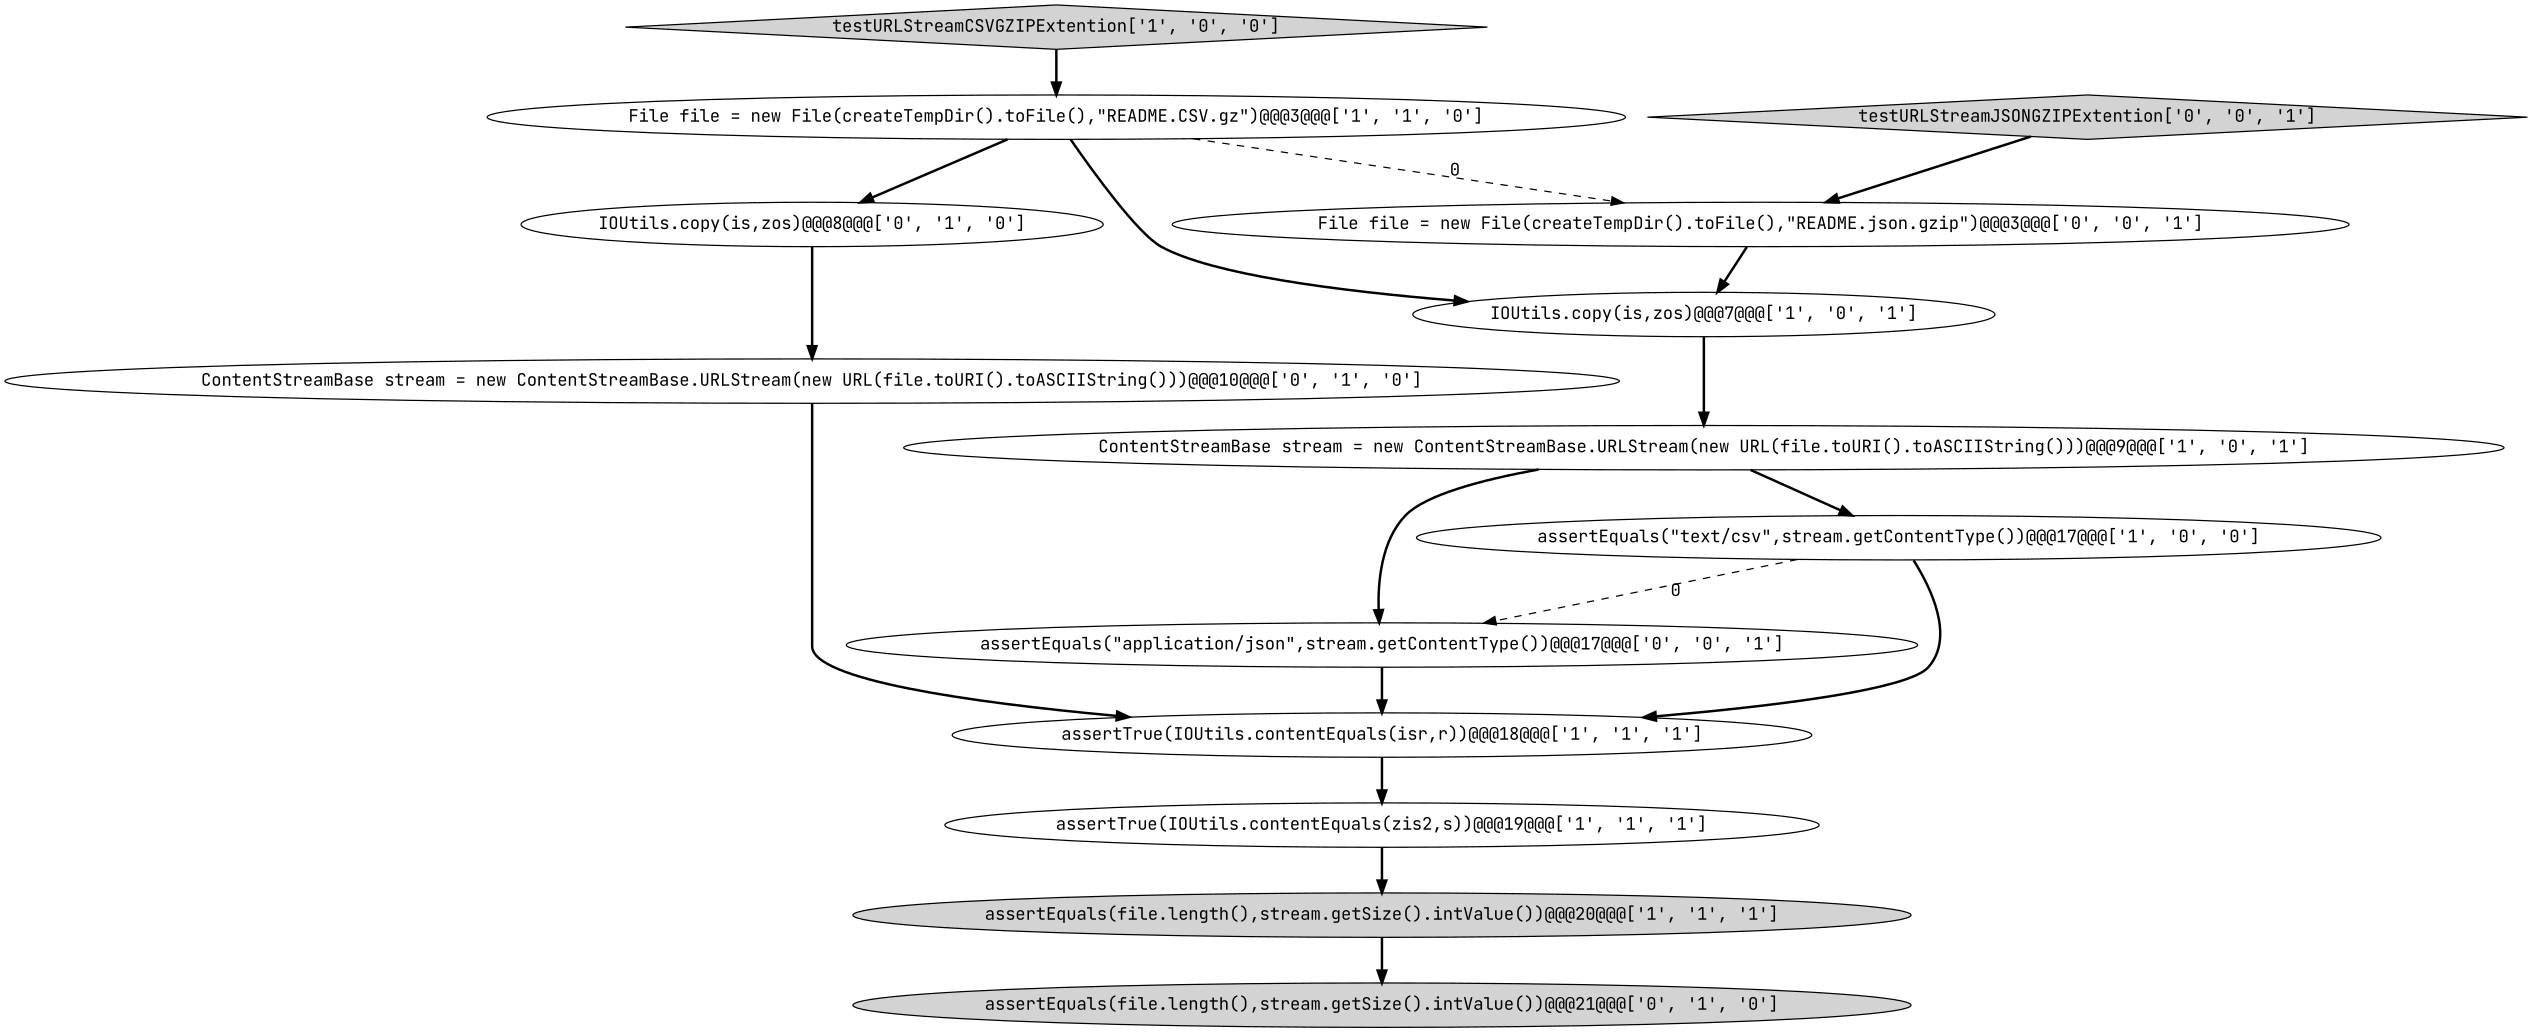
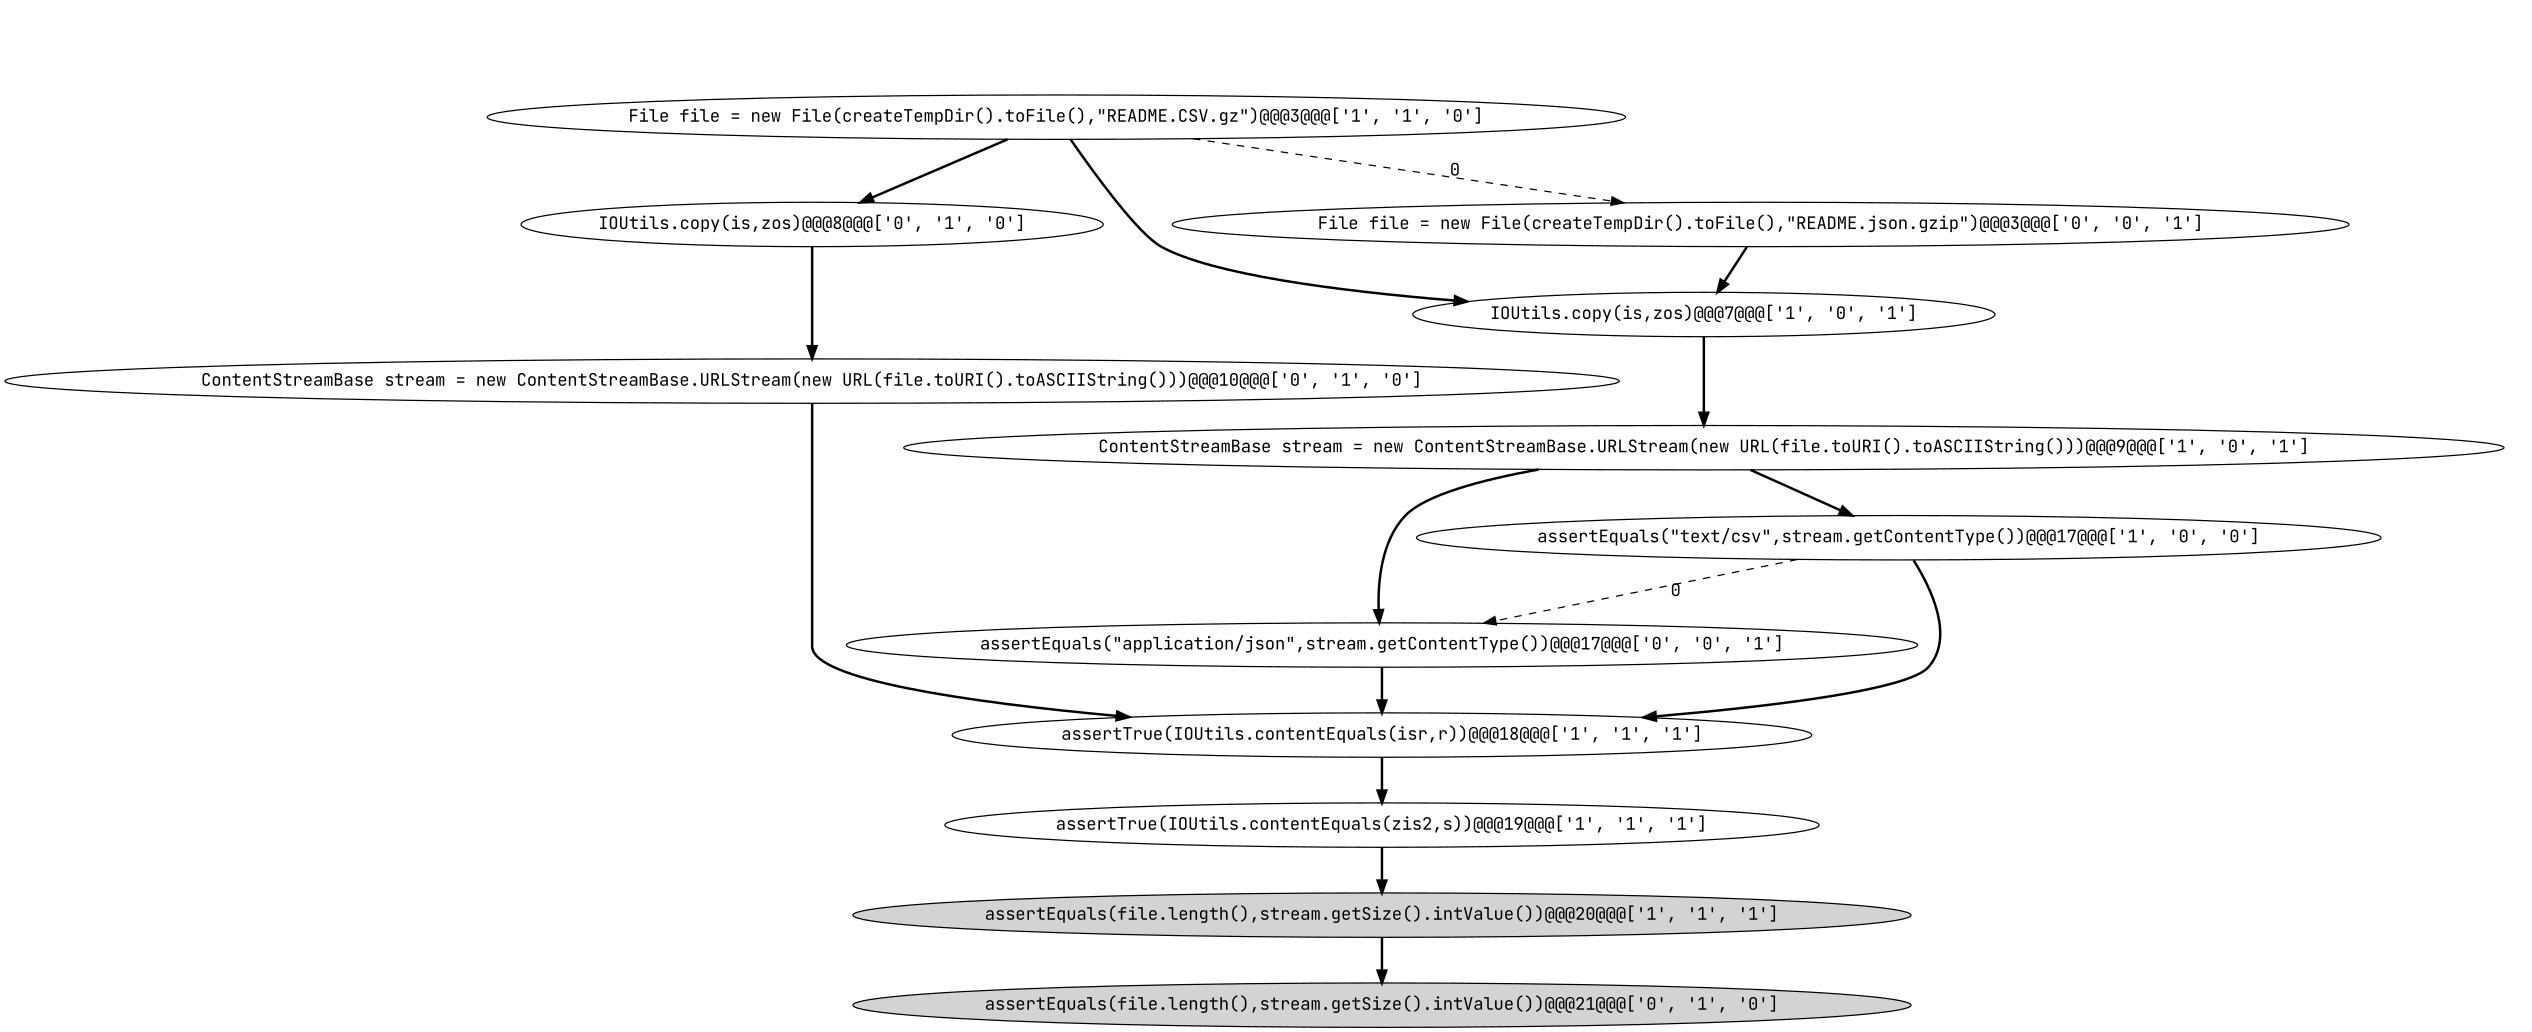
(1056, 27) -> none
(2087, 117) -> none
